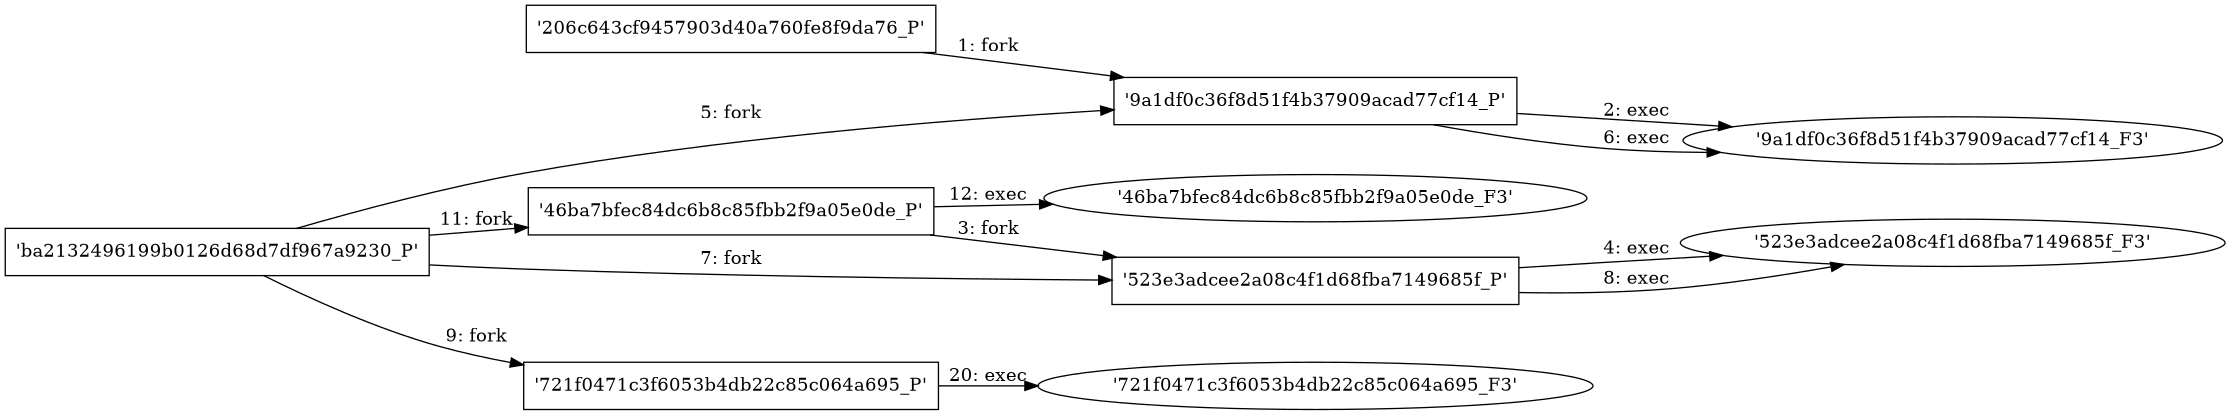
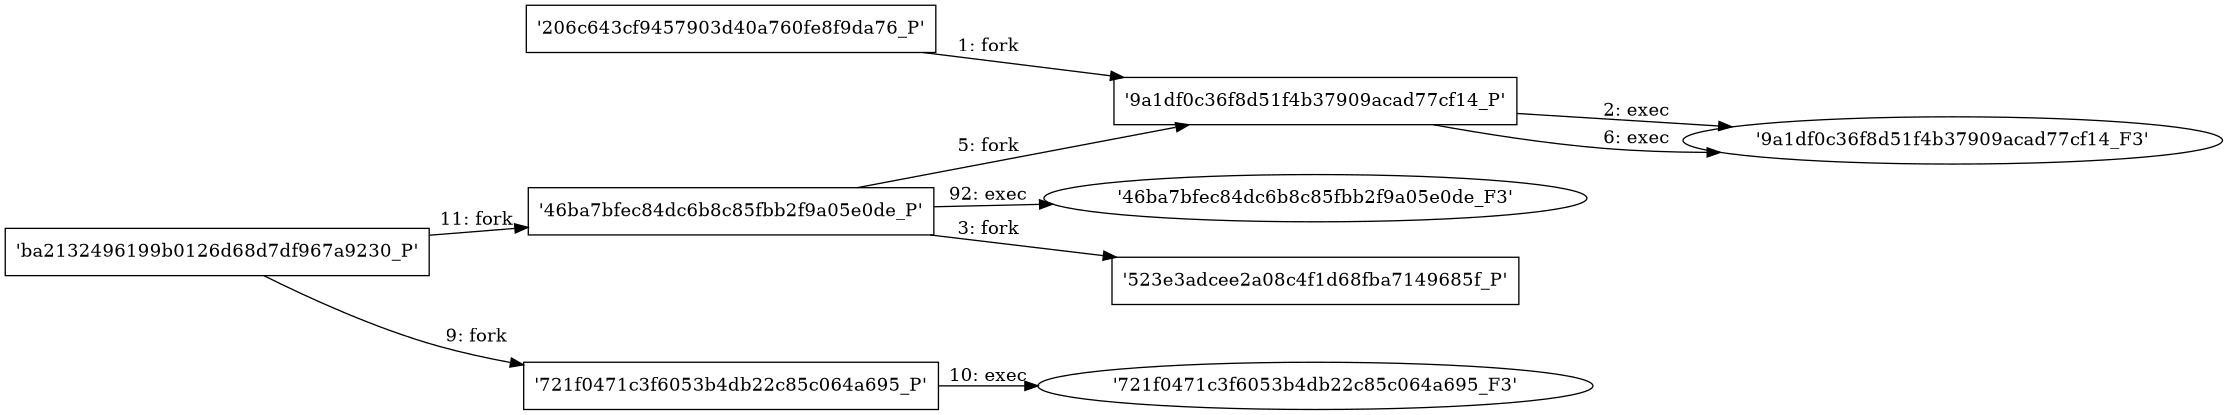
(695, 147) -> (1016, 157)
(988, 195) -> (988, 195)
(1953, 243) -> none
(764, 276) -> none
(988, 376) -> (988, 376)
